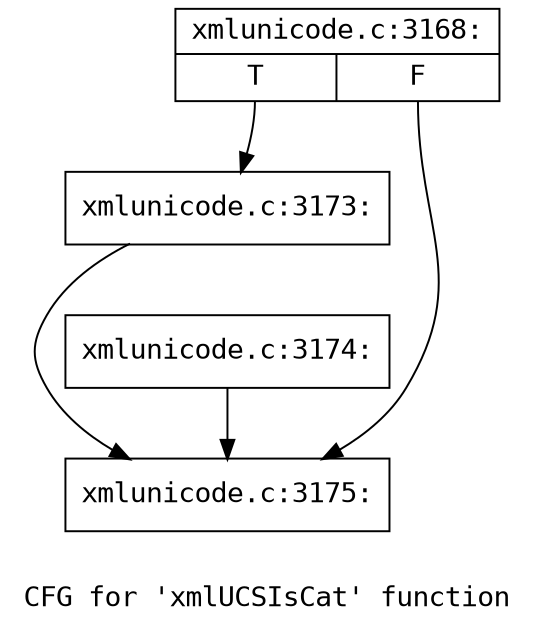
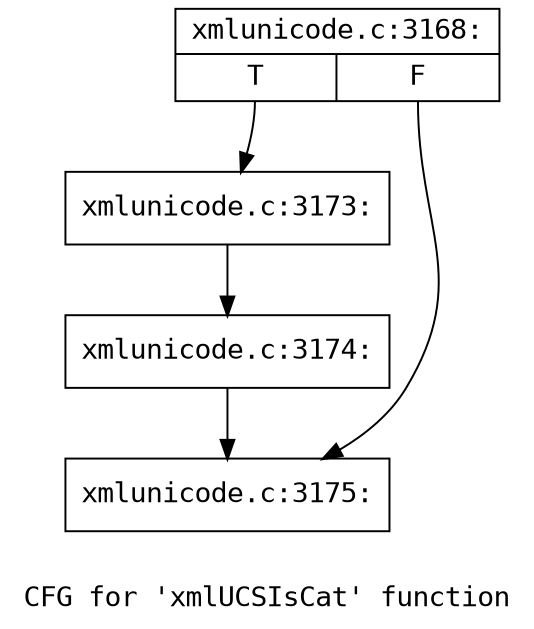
(36, 342) -> (227, 270)
